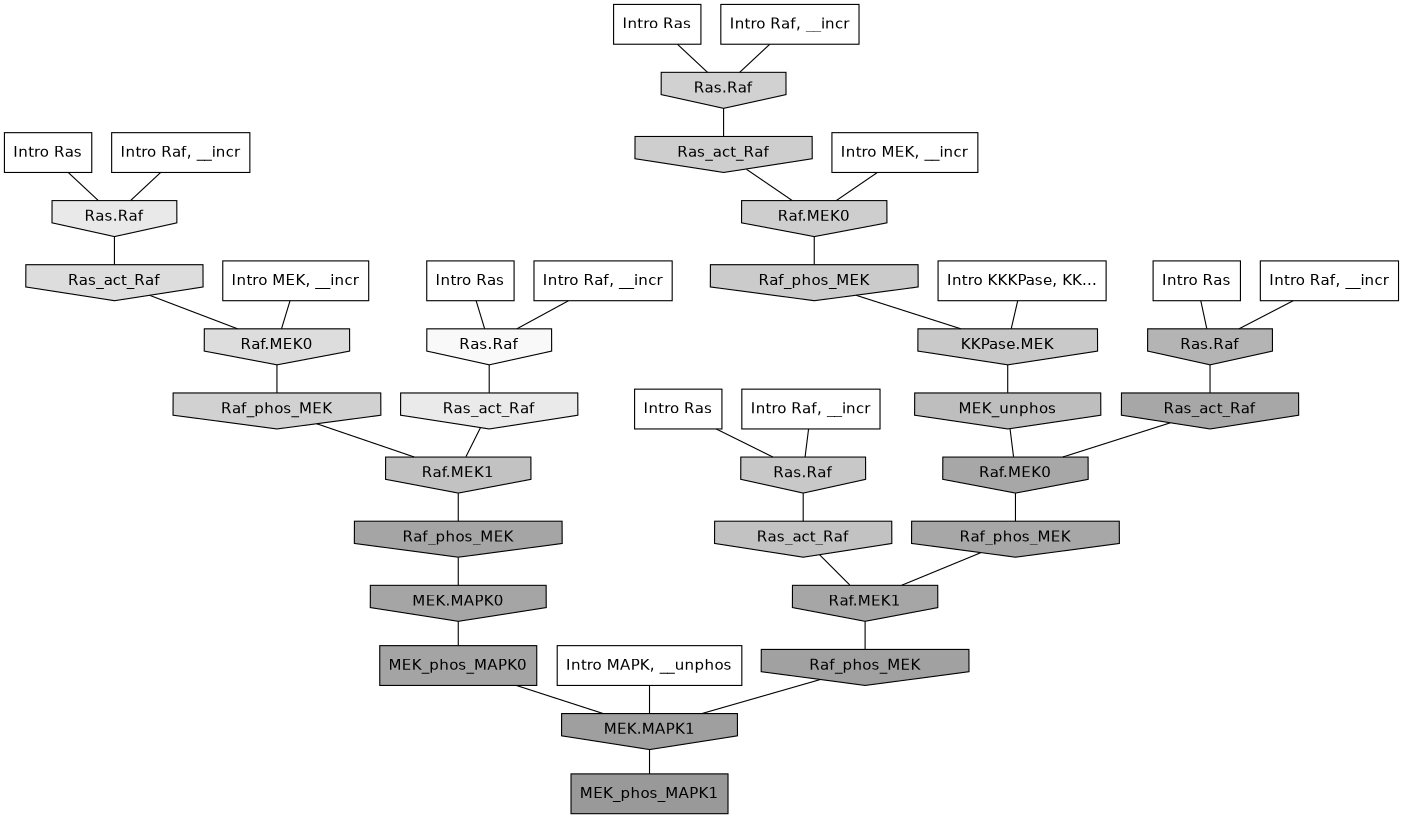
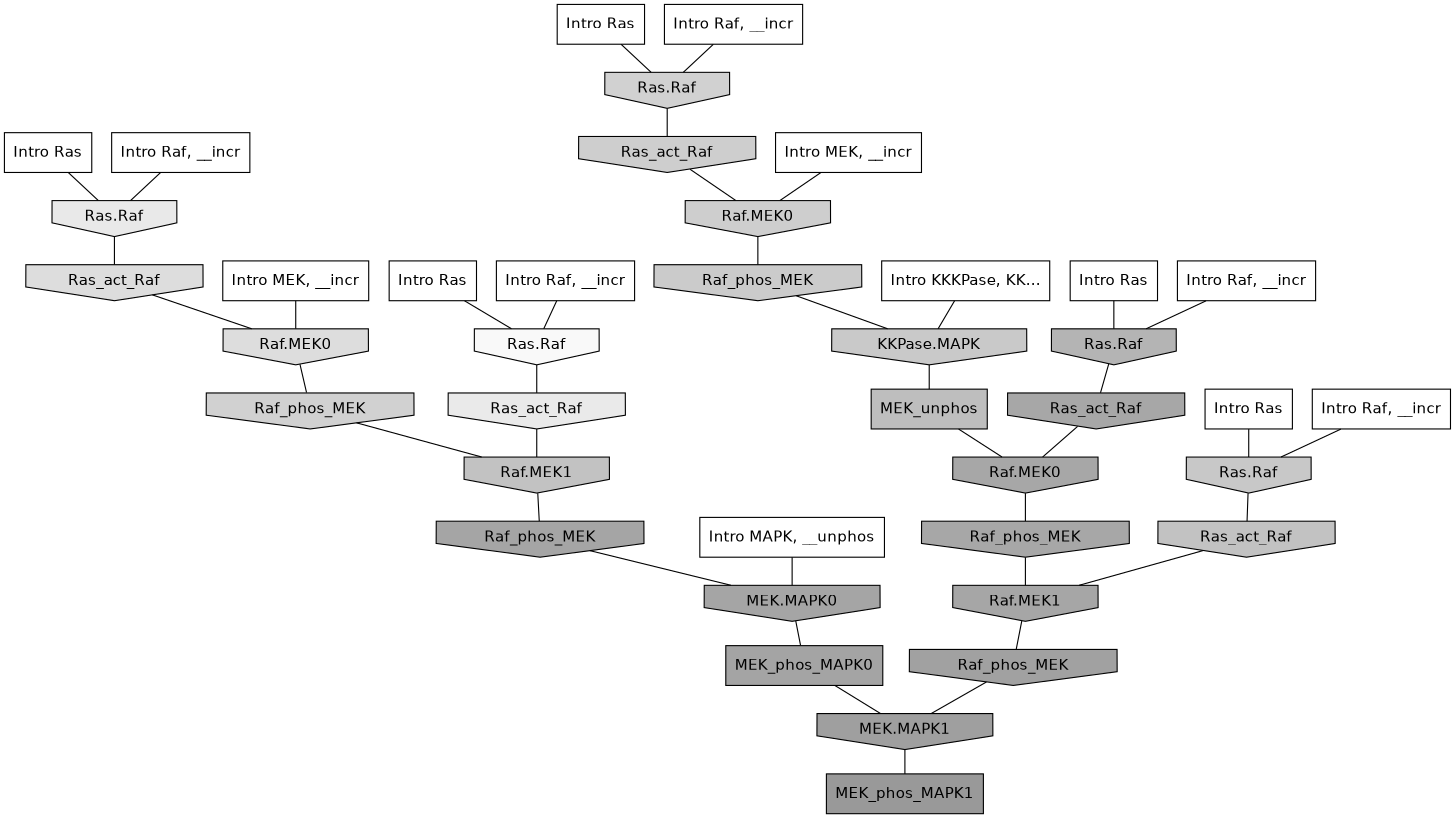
(1008, 345) -> (929, 345)
(1008, 409) -> (929, 409)
(650, 700) -> (792, 571)
